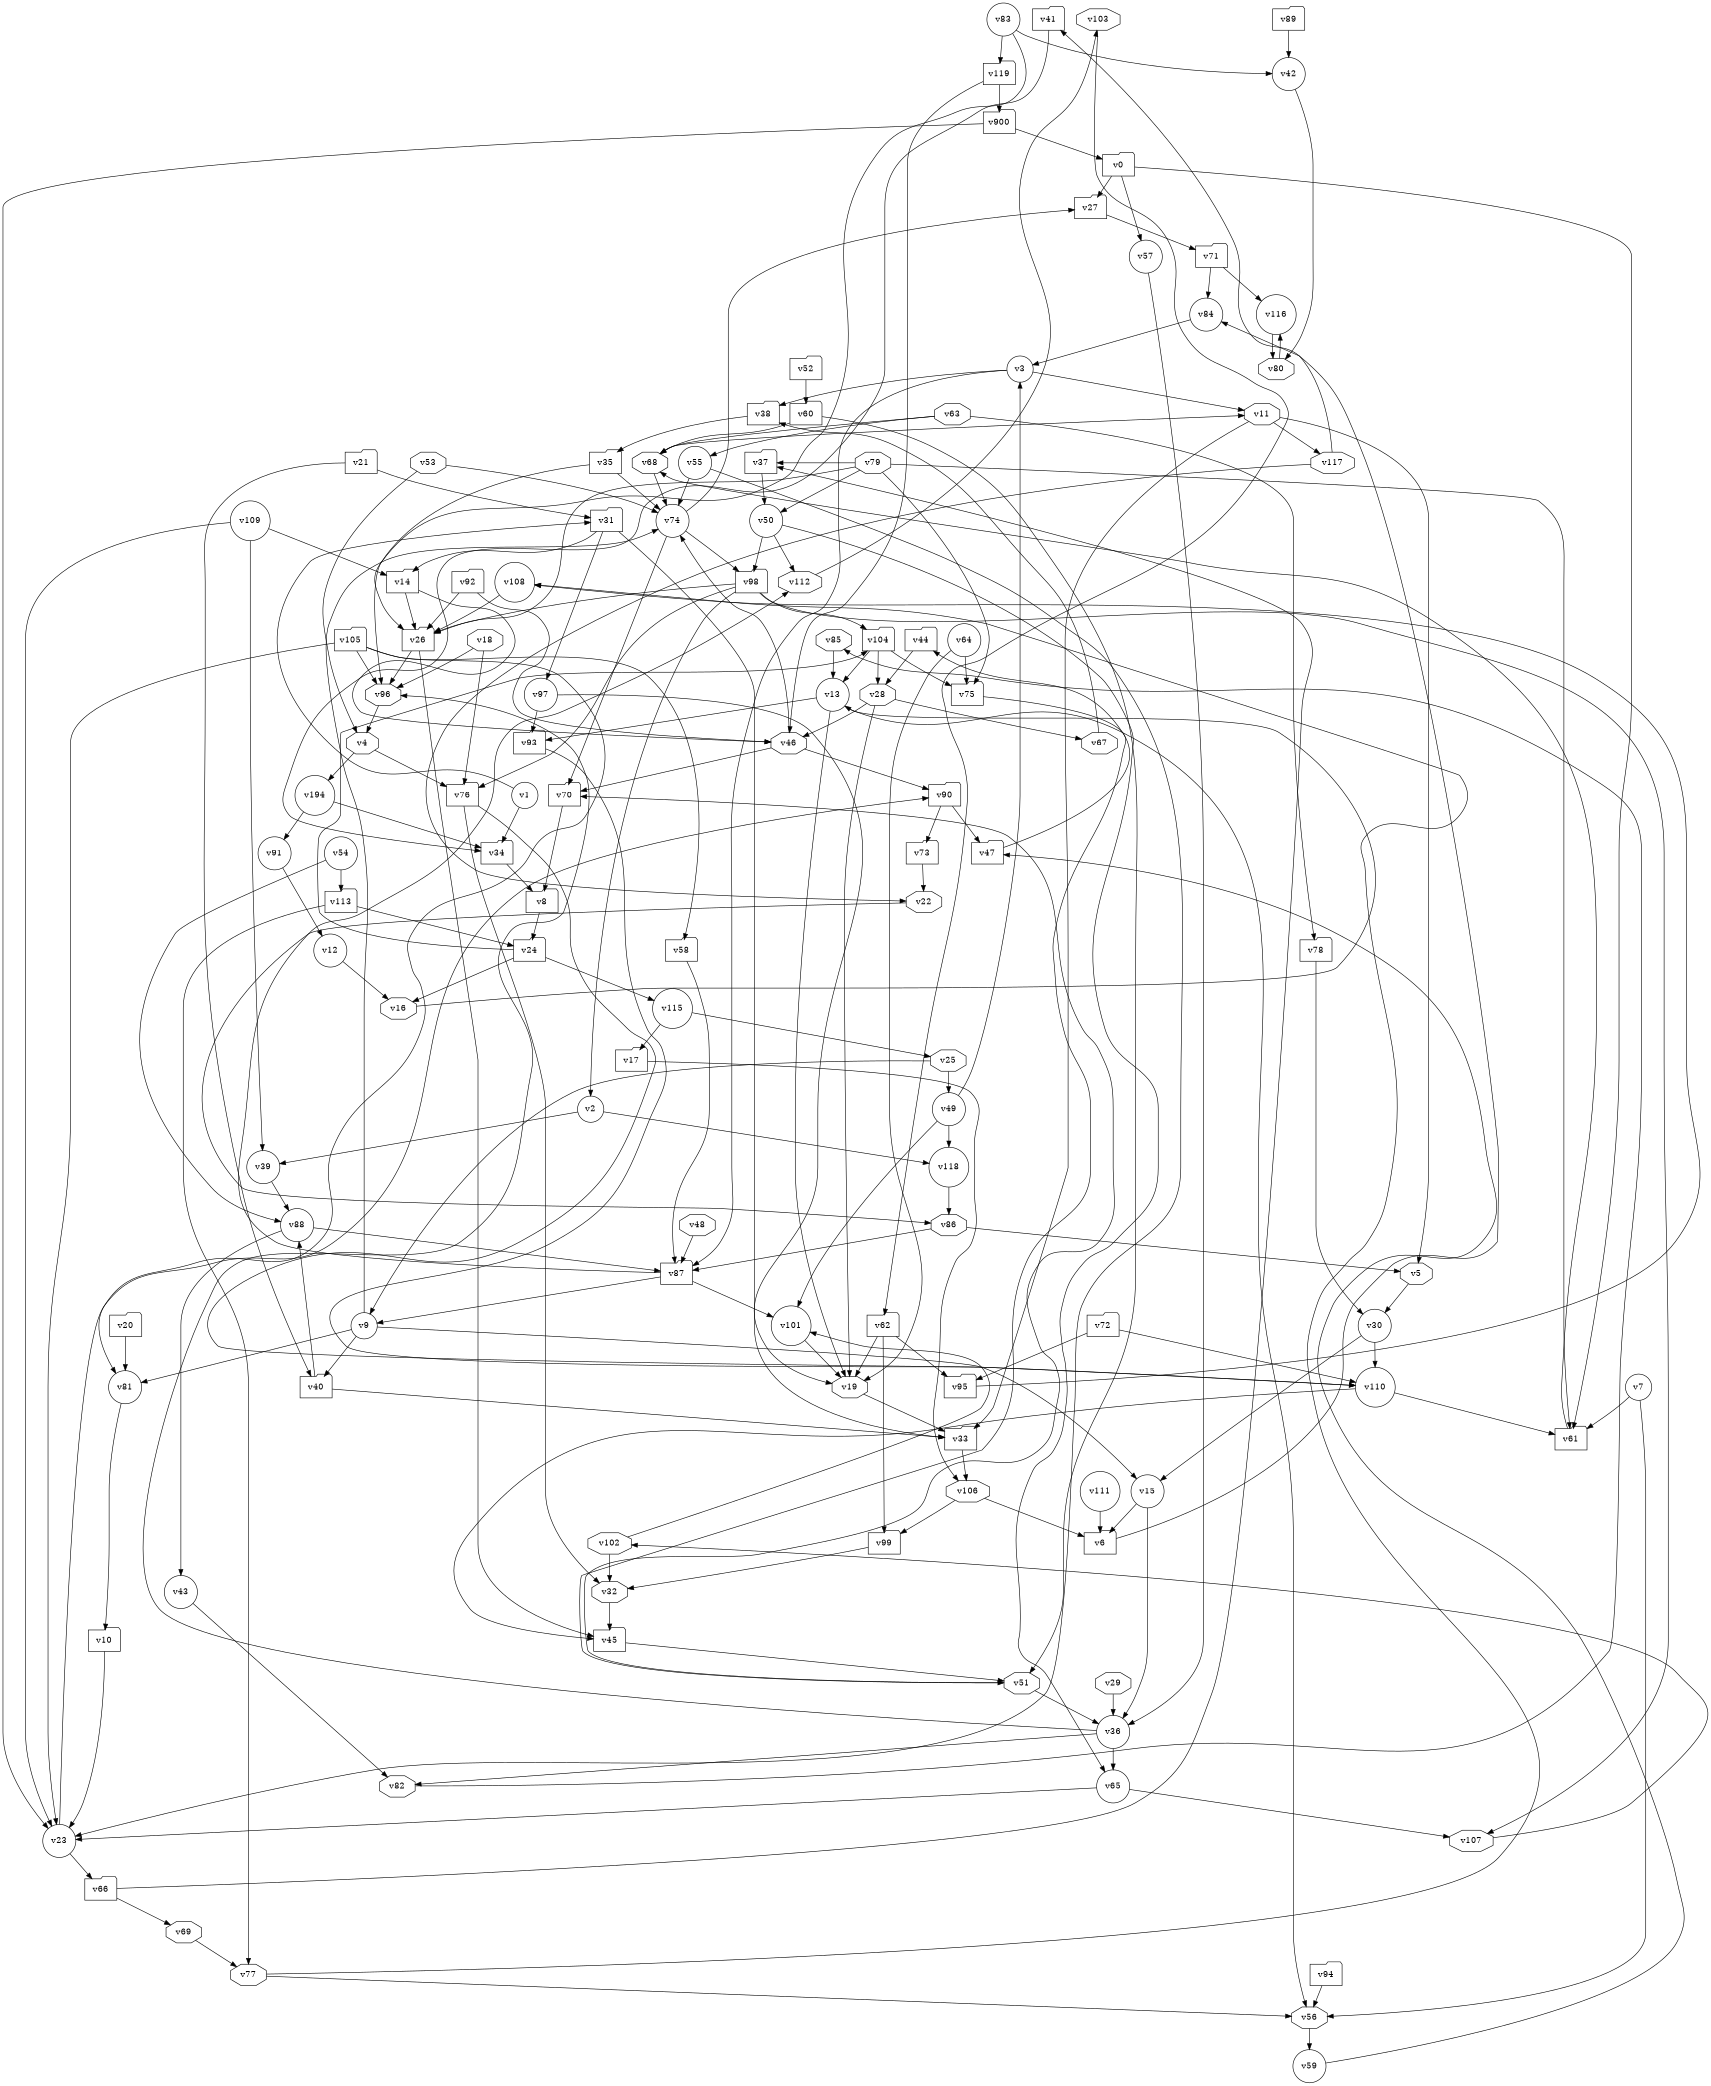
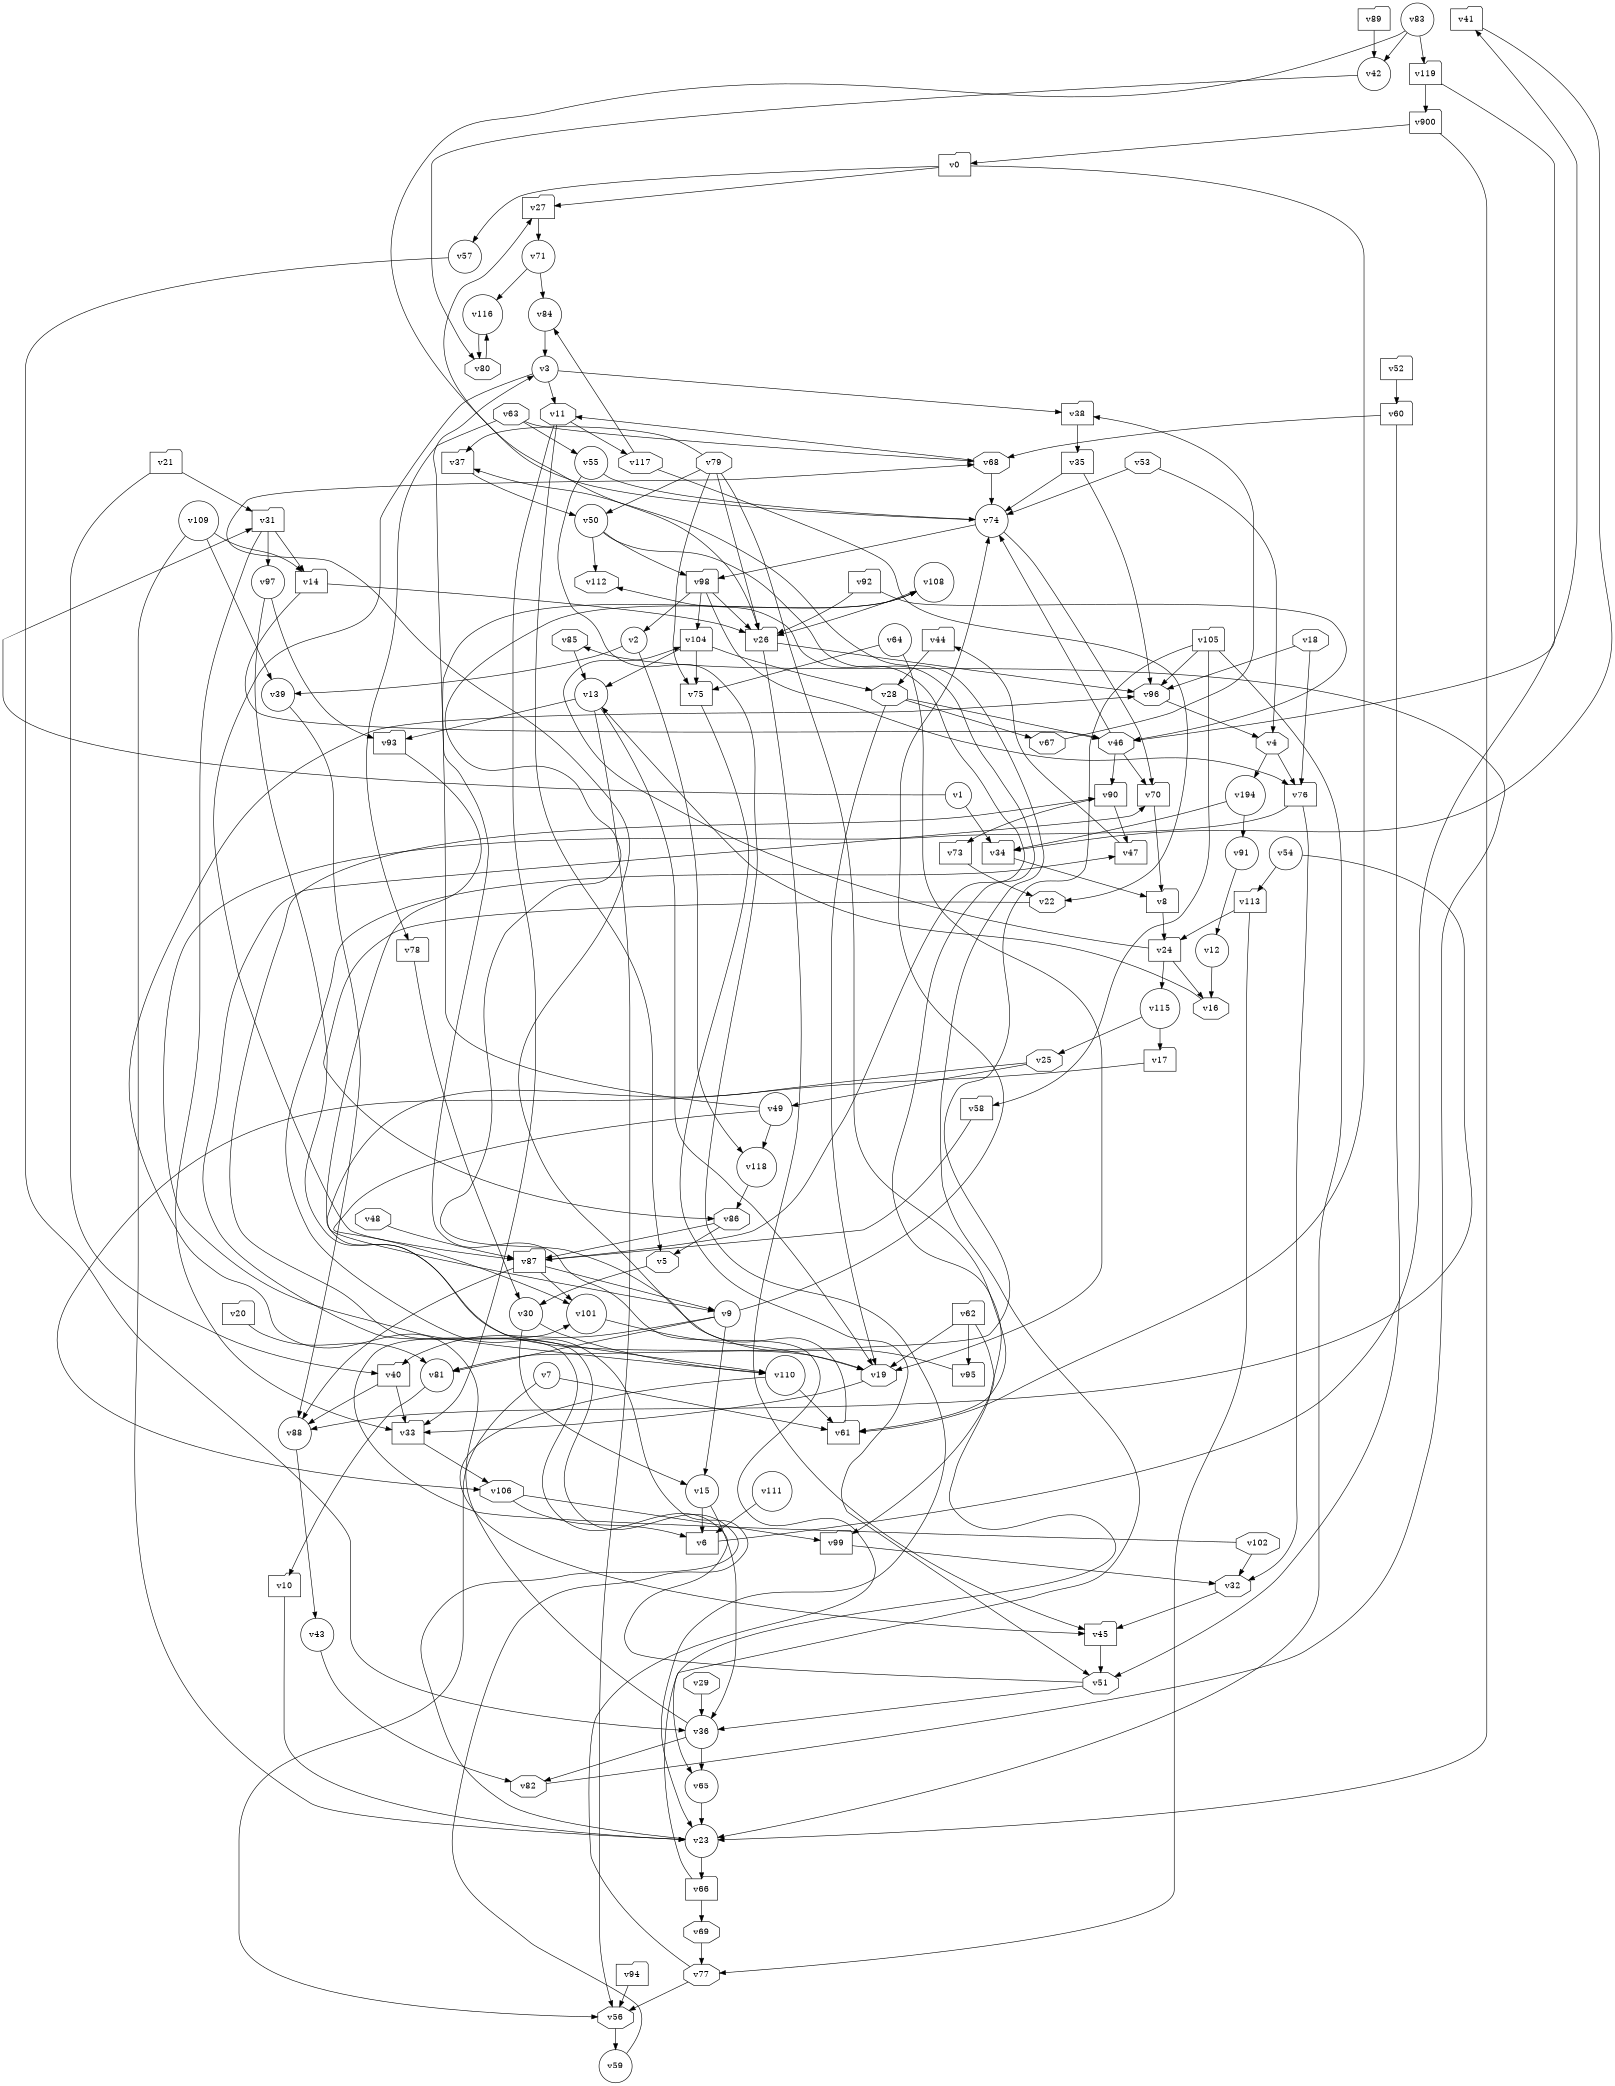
(1098, 20) -> none
(1212, 257) -> (538, 257)
(484, 1249) -> (397, 1324)
(1103, 1326) -> none
(1471, 1841) -> none
